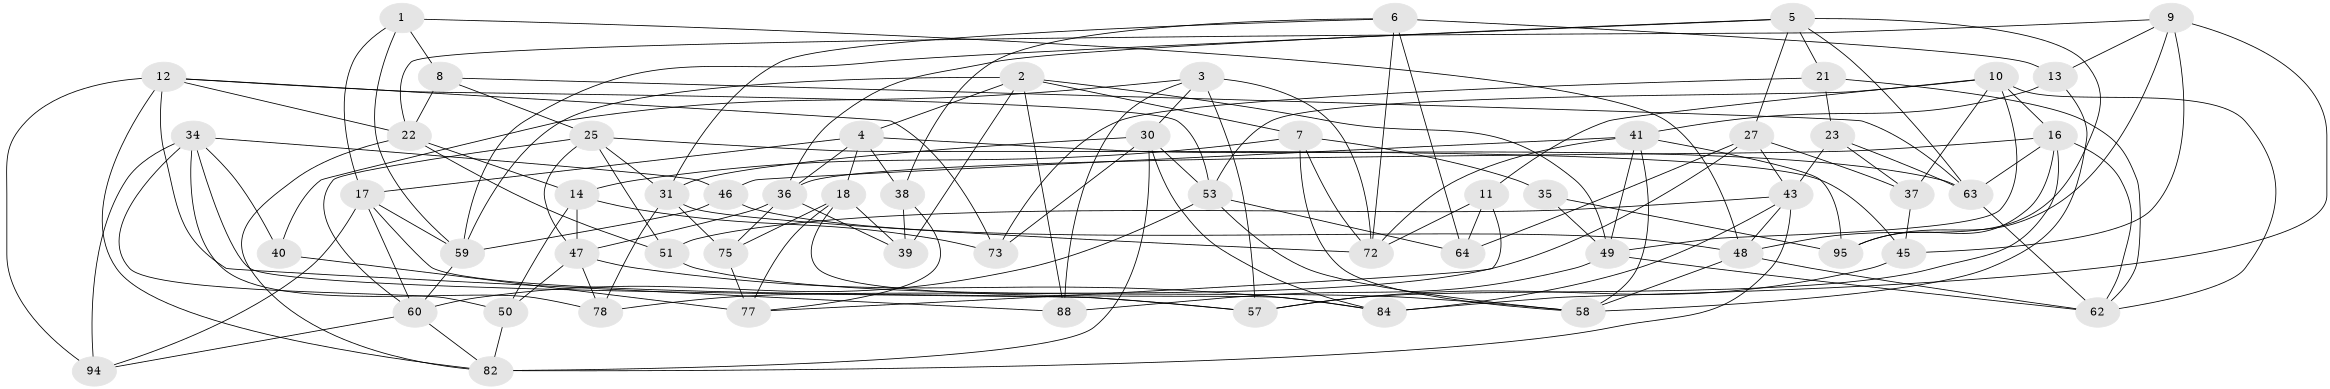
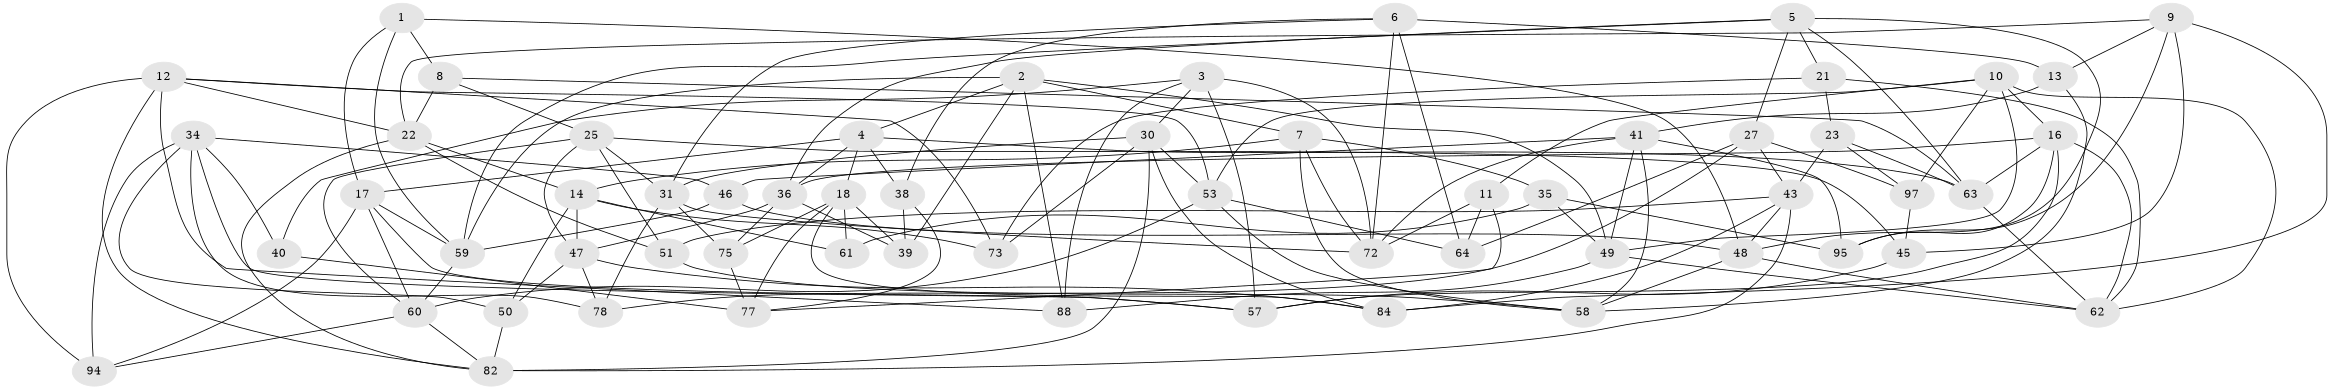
(1912, 195) -> (1912, 195)
none -> (847, 254)
